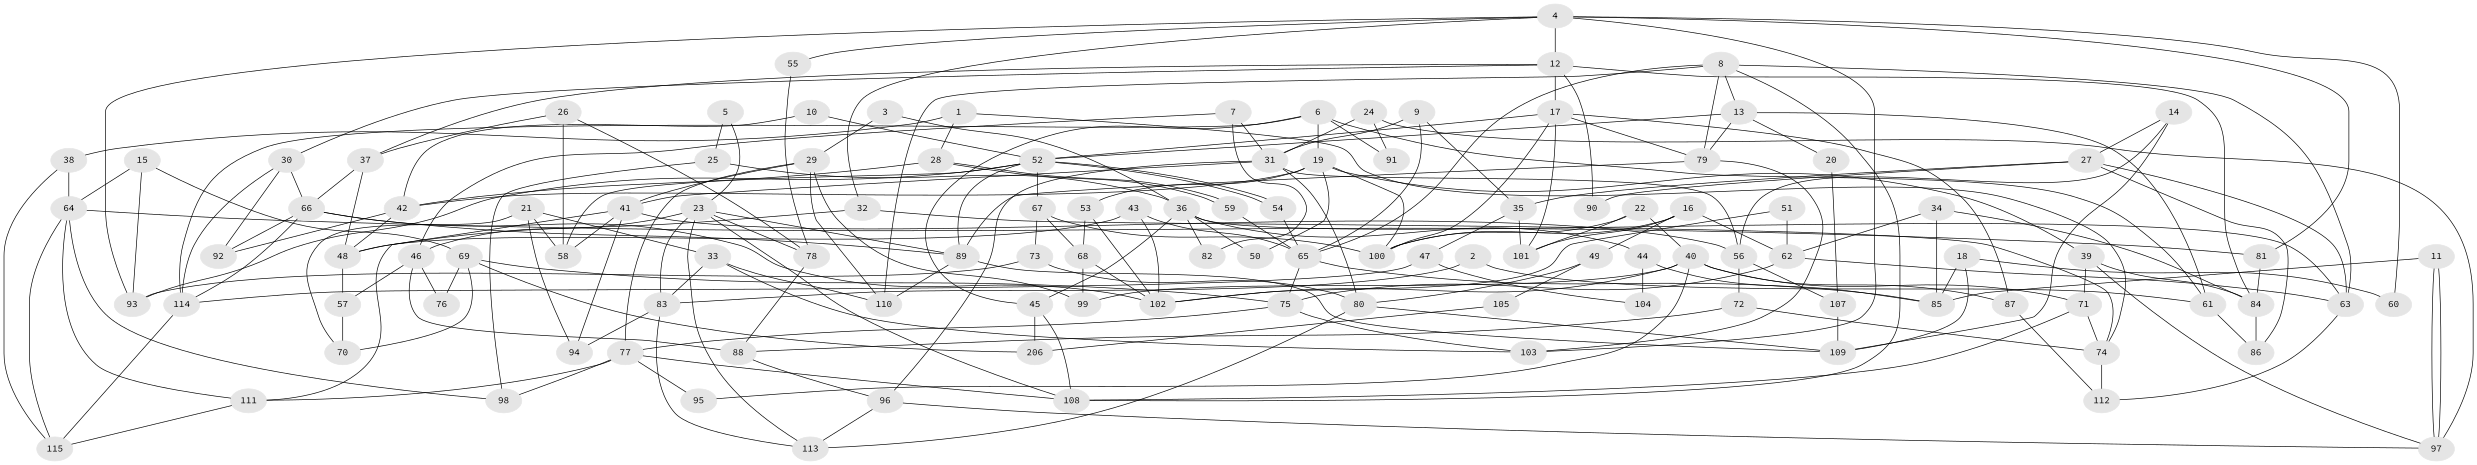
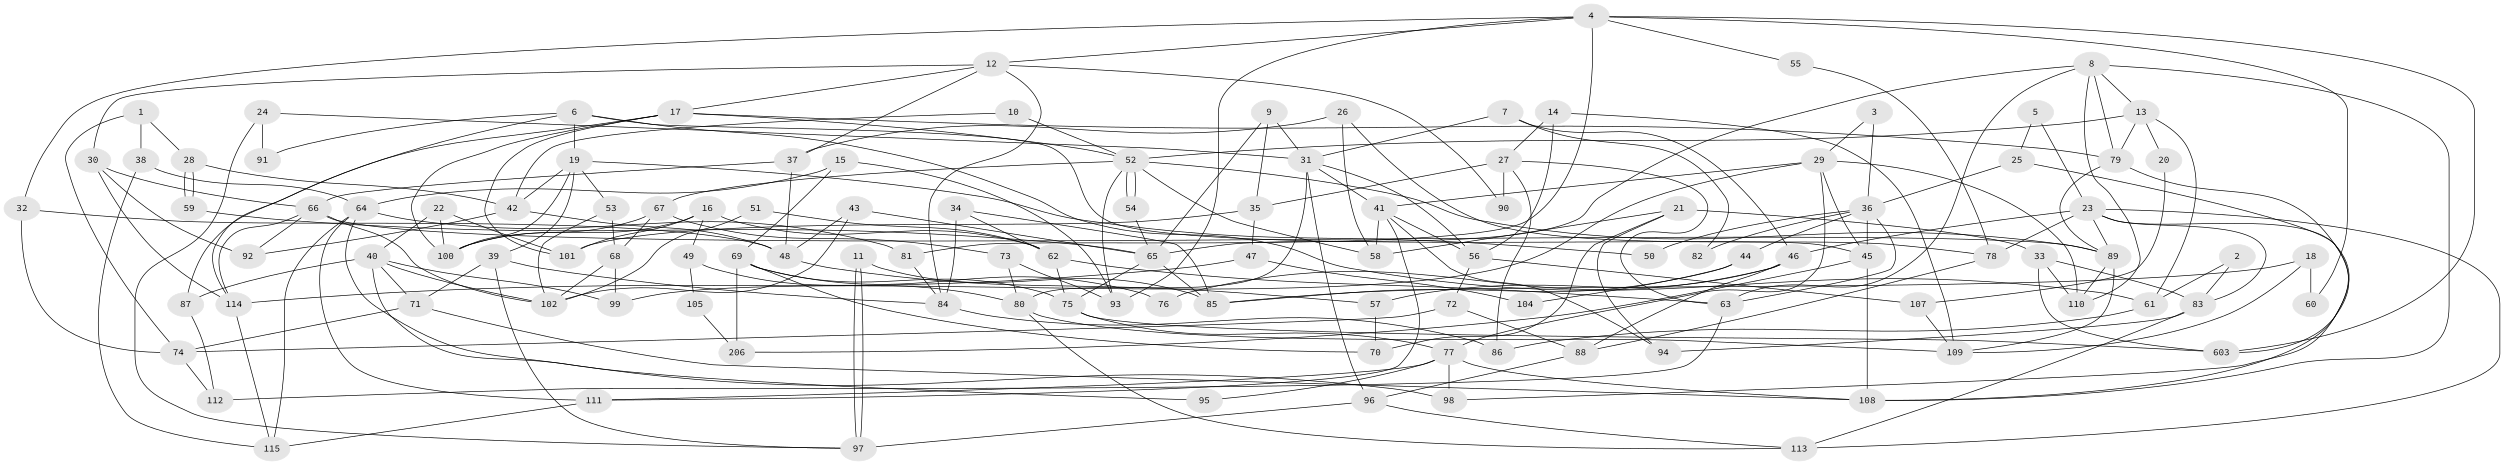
none -> (1836, 207)
(1529, 353) -> (2221, 353)
